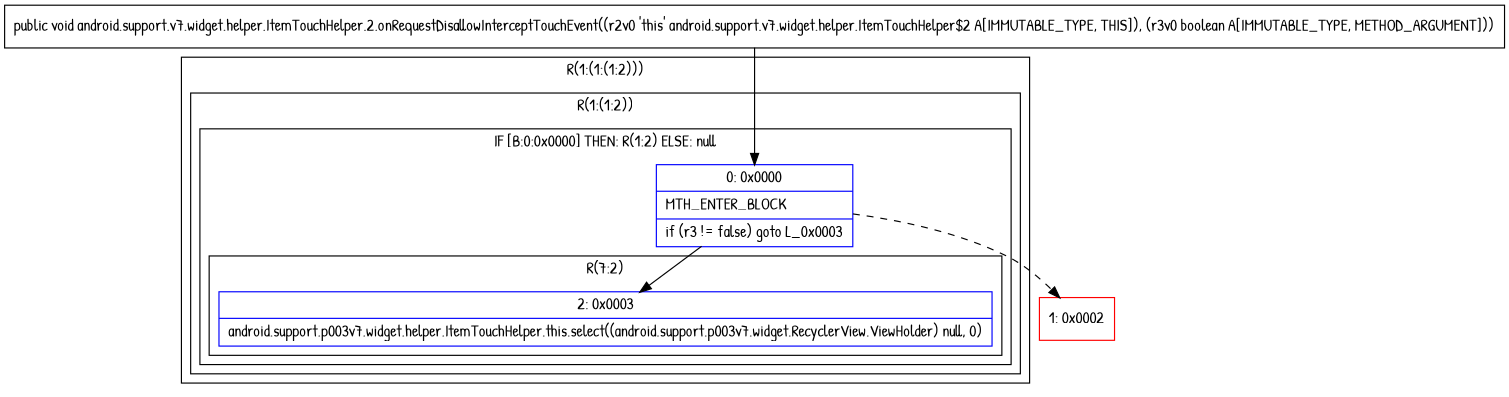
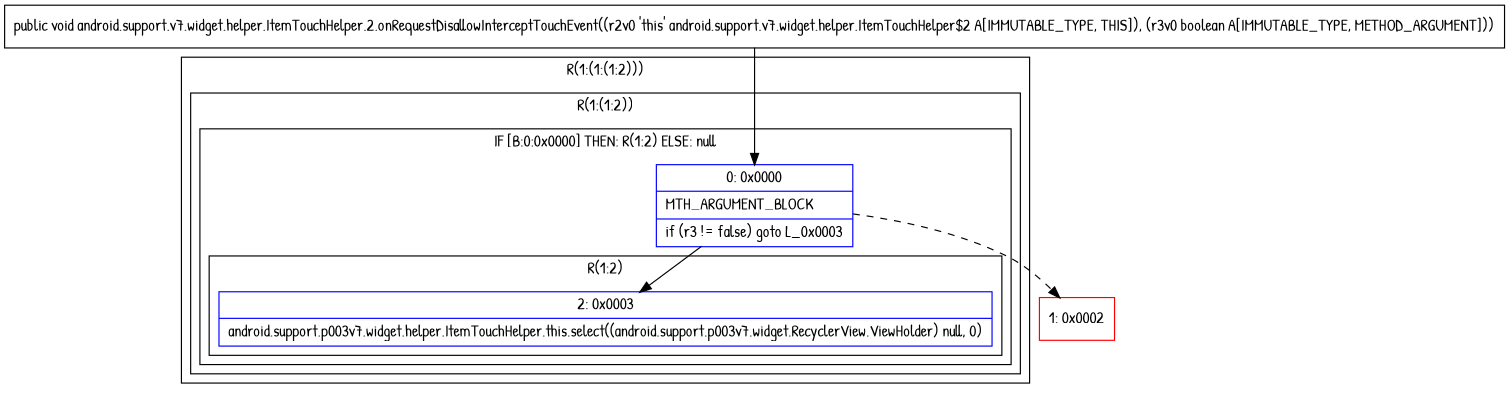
(727, 205) -> (740, 205)
(606, 269) -> (606, 269)
